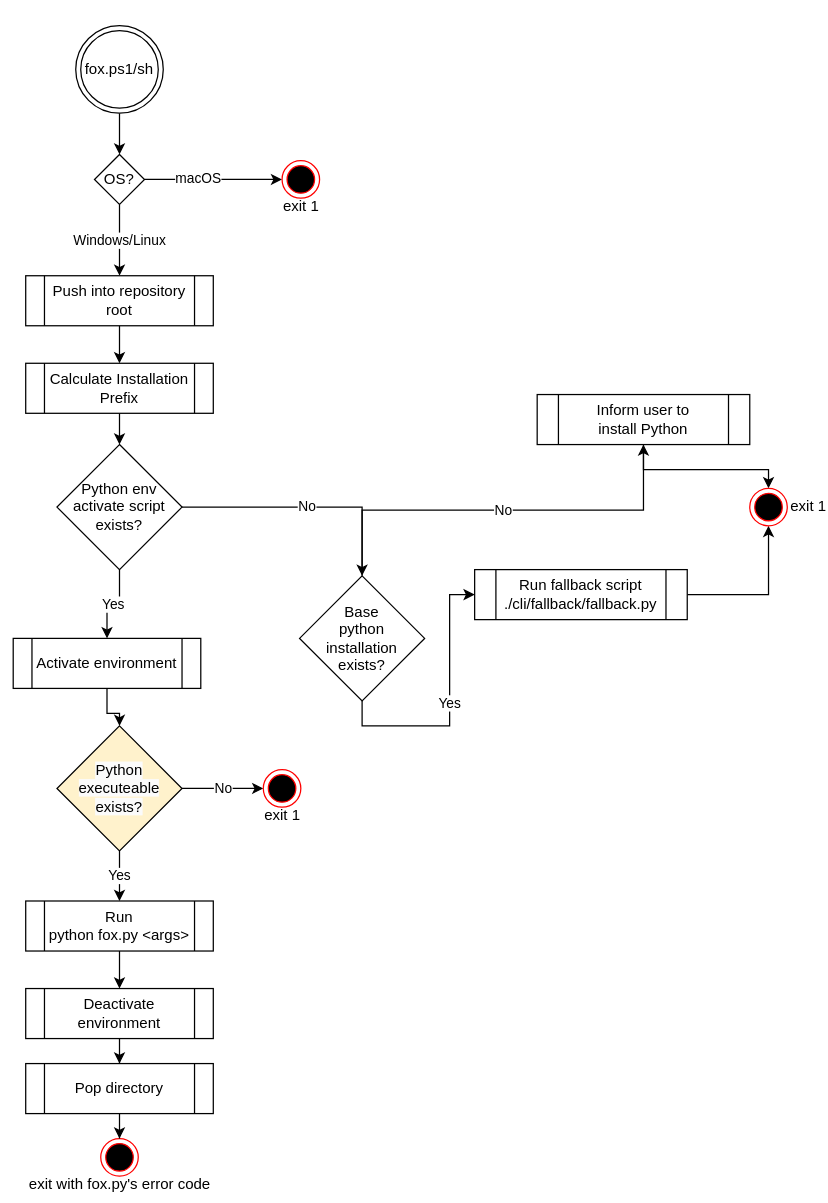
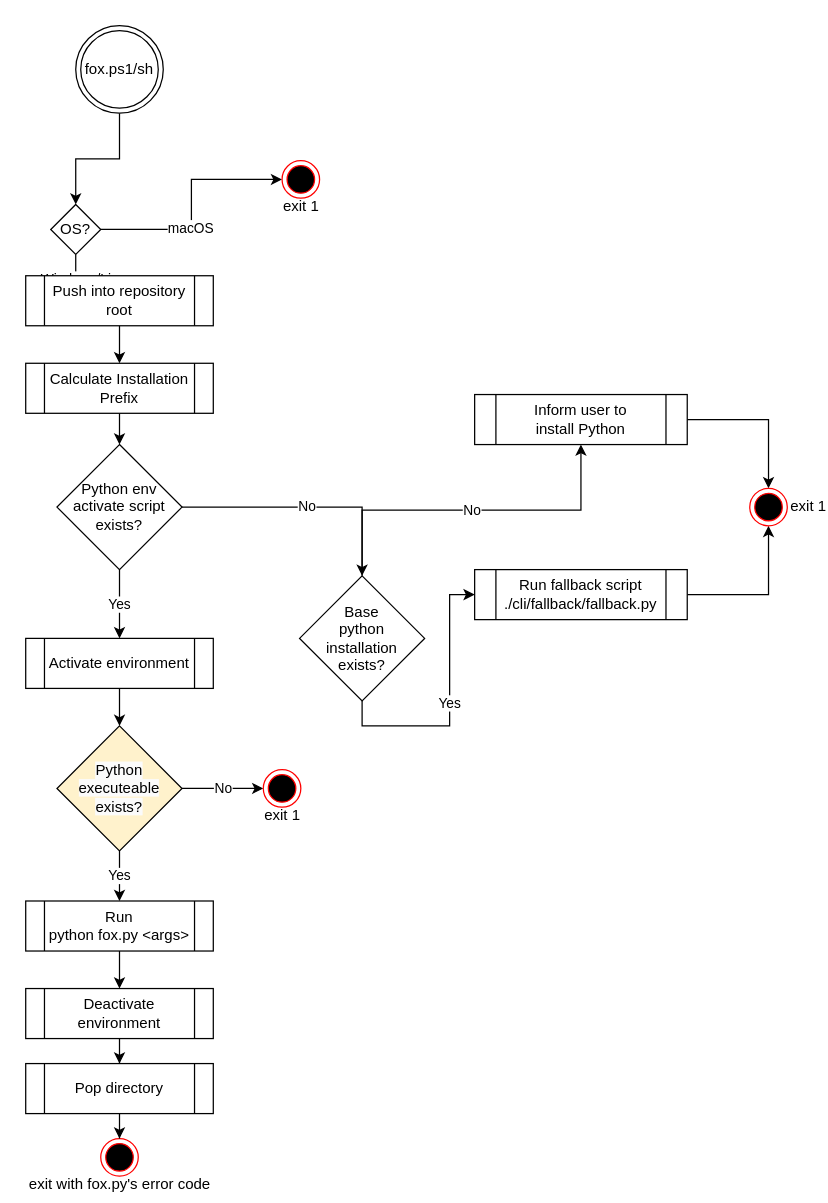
(119, 179) -> (76, 229)
(643, 419) -> (581, 419)
(107, 663) -> (119, 663)
